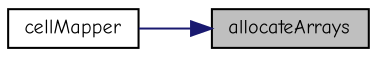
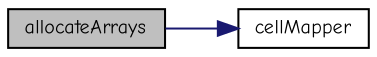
(165, 29) -> (192, 29)
